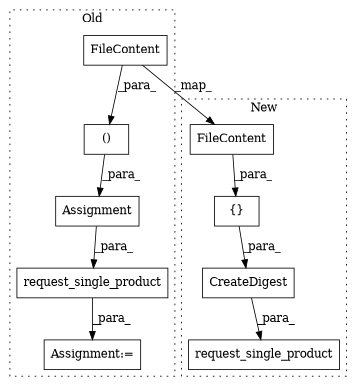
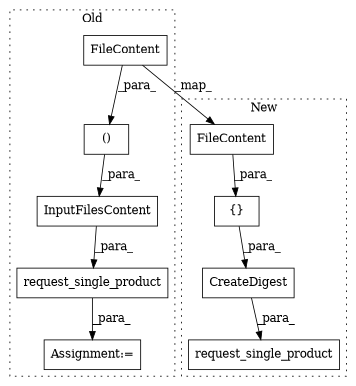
(97, 211) -> (97, 211)
